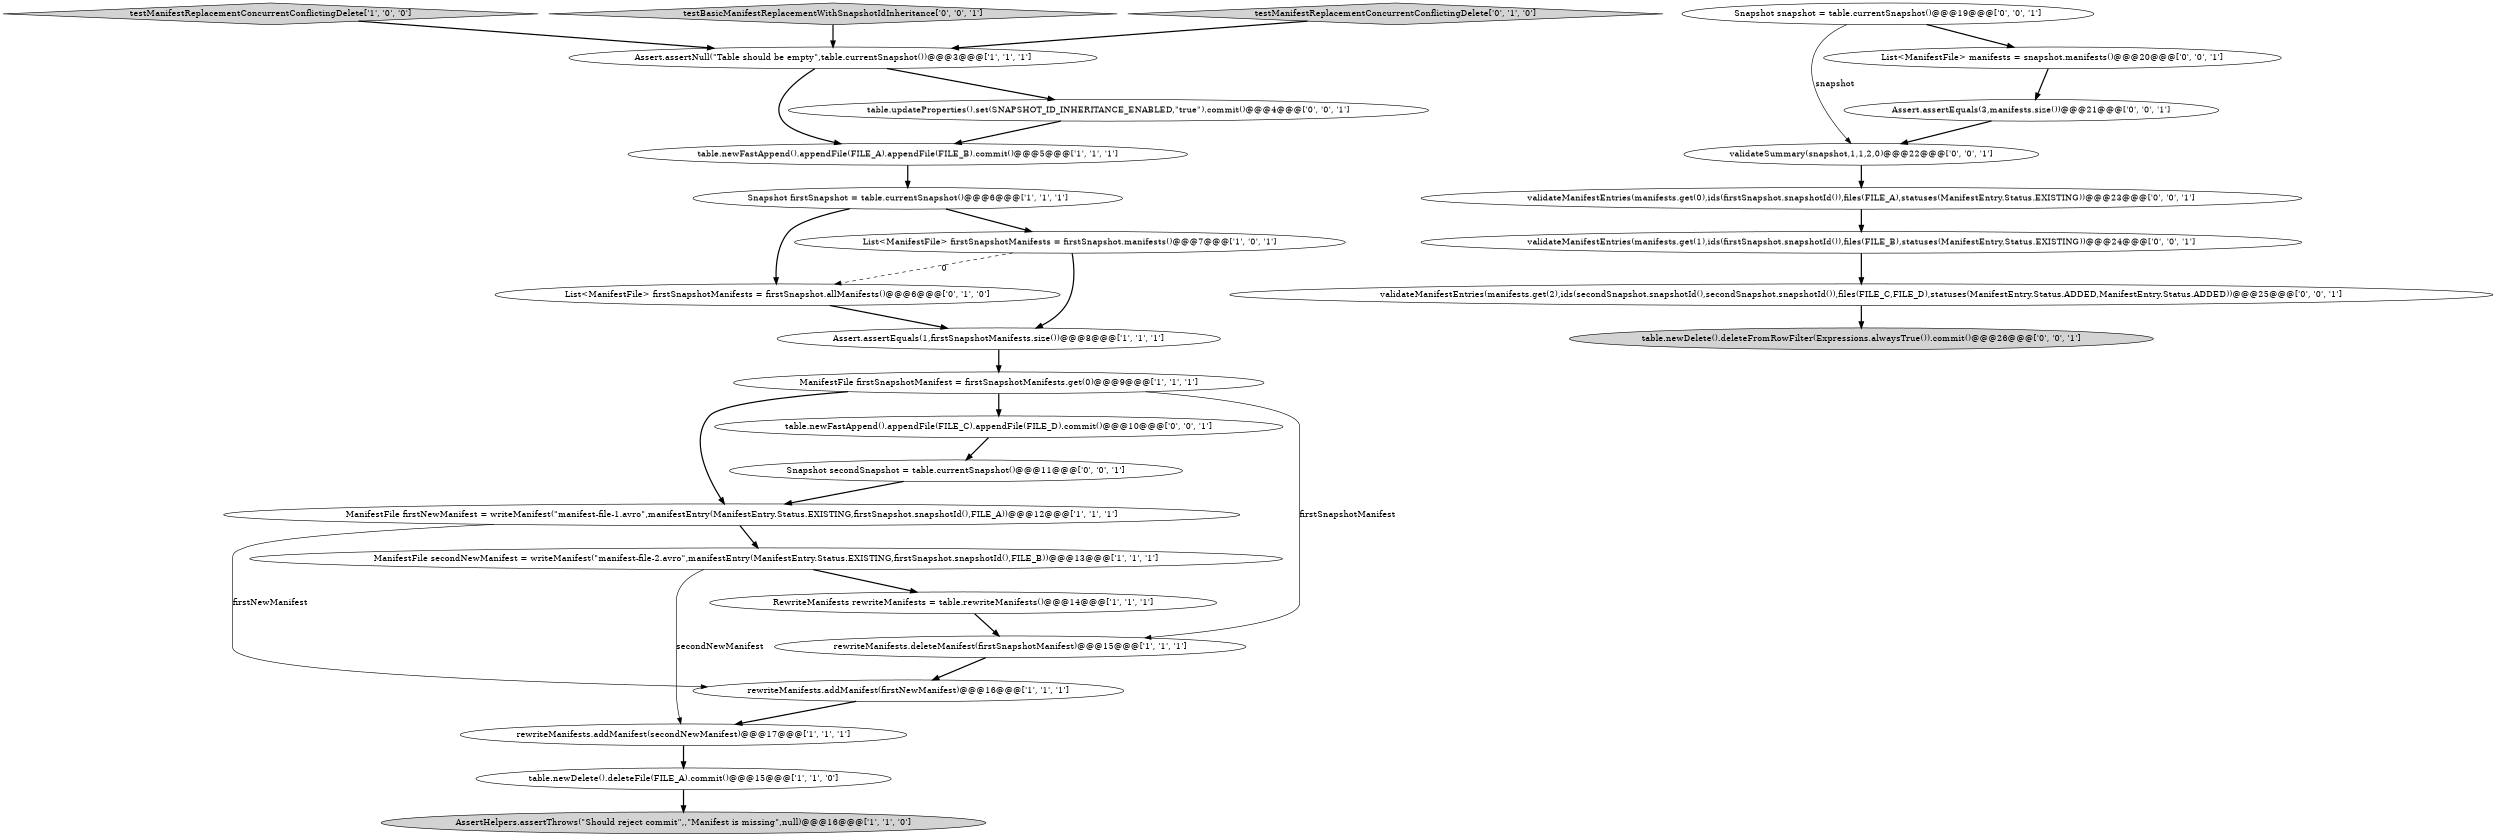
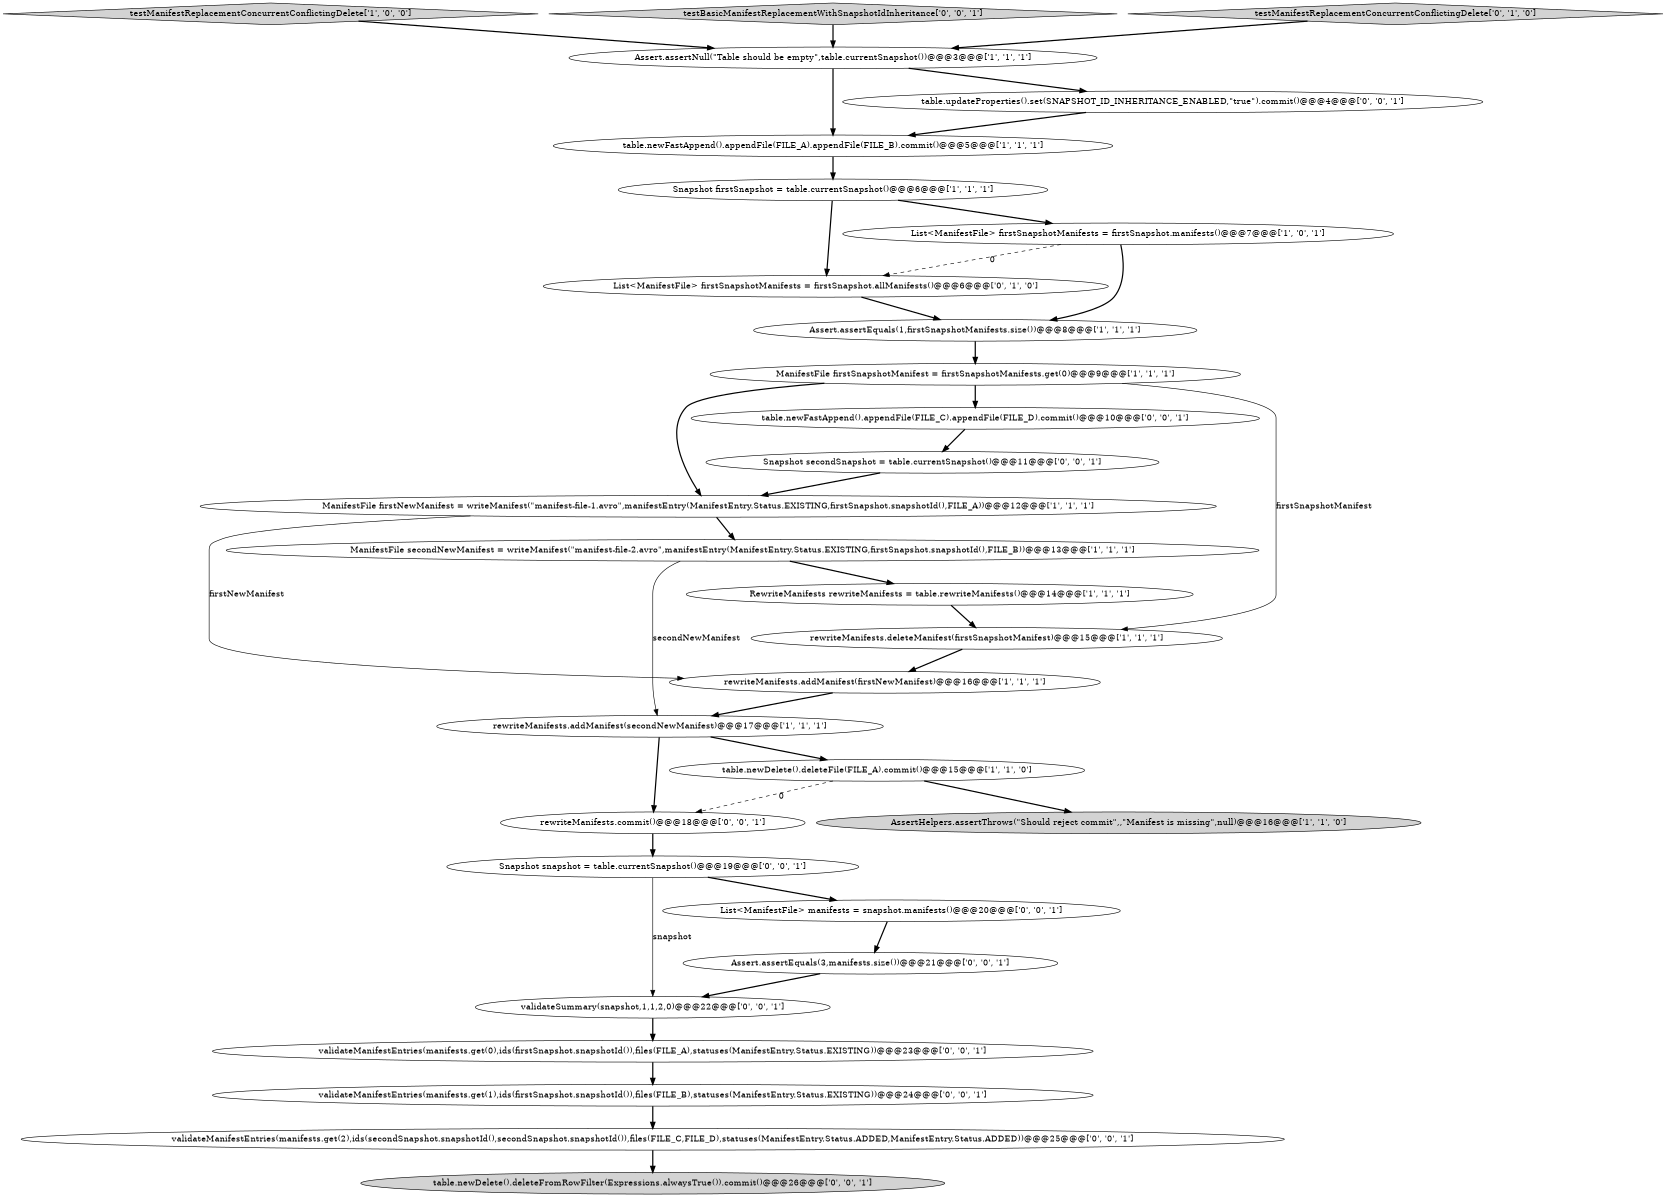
none -> (653, 823)
